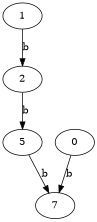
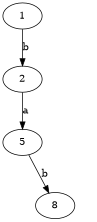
(26, 111) -> (26, 111)
(75, 142) -> none
(55, 206) -> (55, 206)
